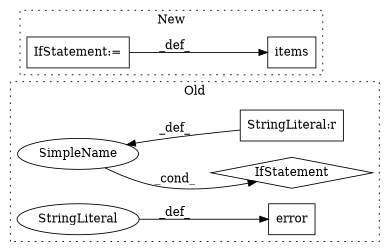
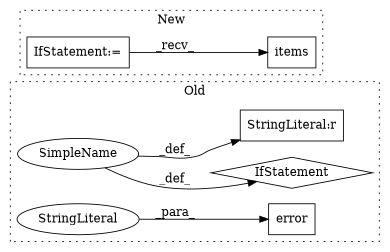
(175, 46) -> (175, 46)
(188, 136) -> (186, 158)
(175, 179) -> (175, 179)
(175, 213) -> (175, 213)
